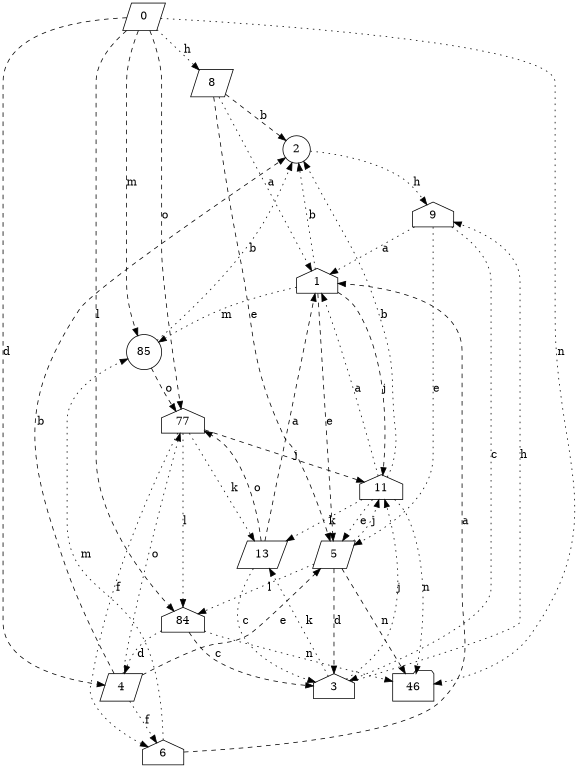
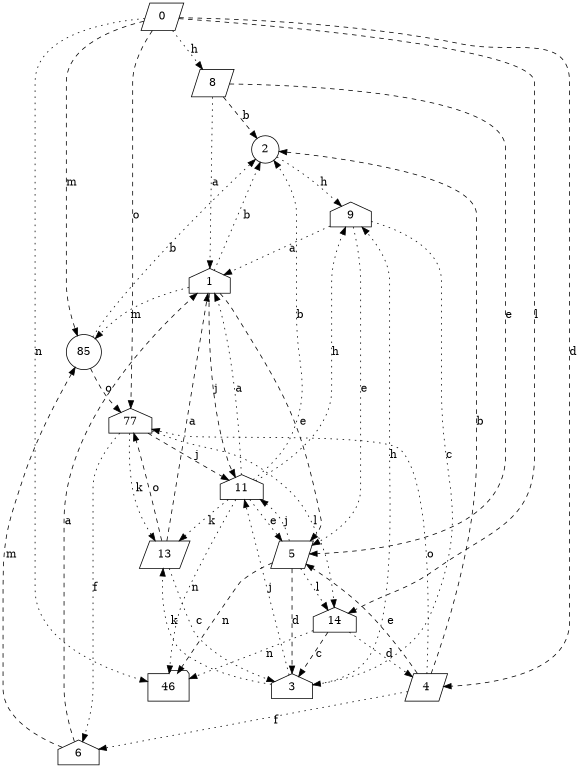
none -> (332, 373)
(73, 553) -> (3, 569)
(183, 621) -> (335, 621)
